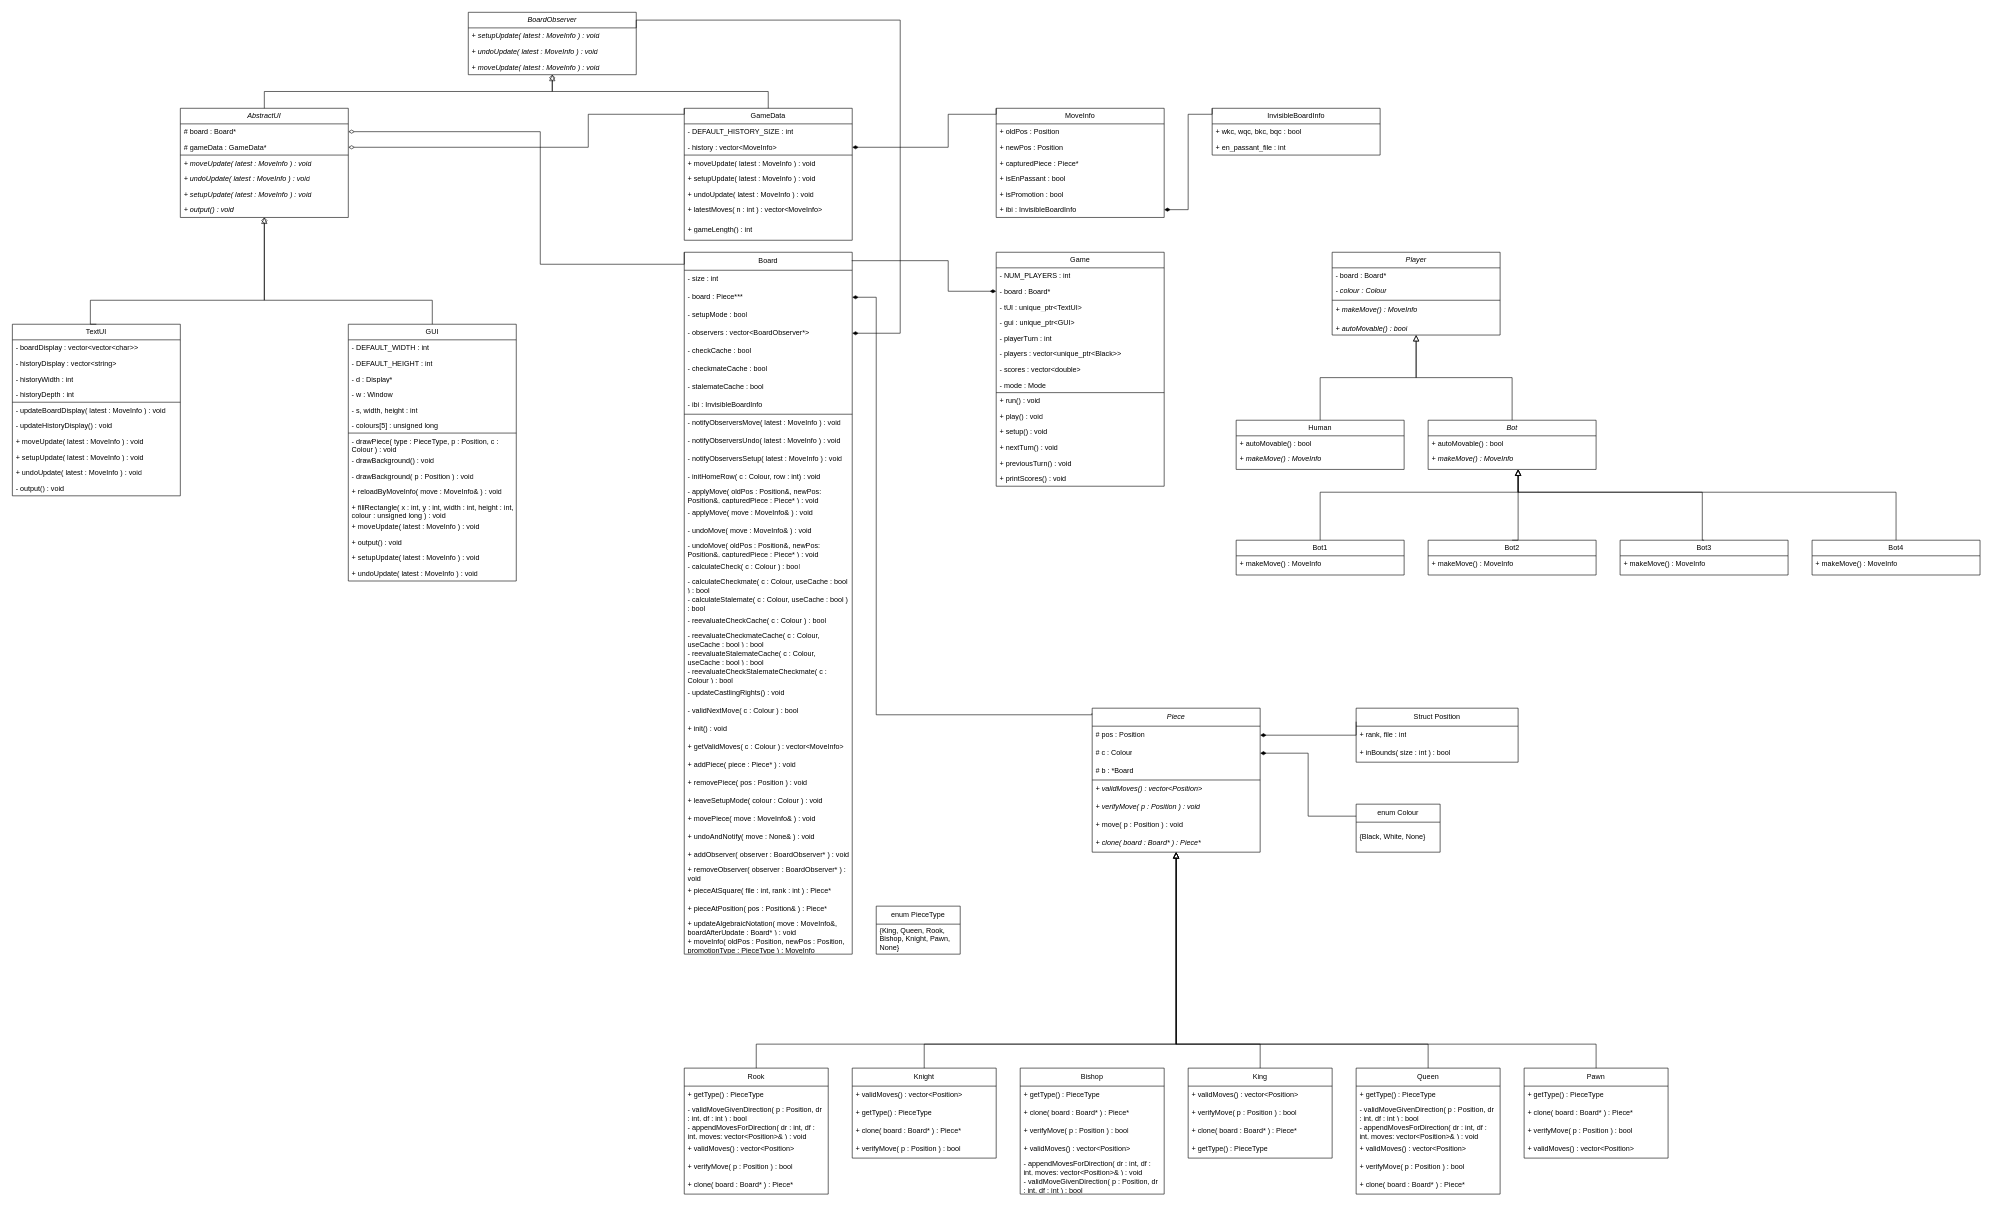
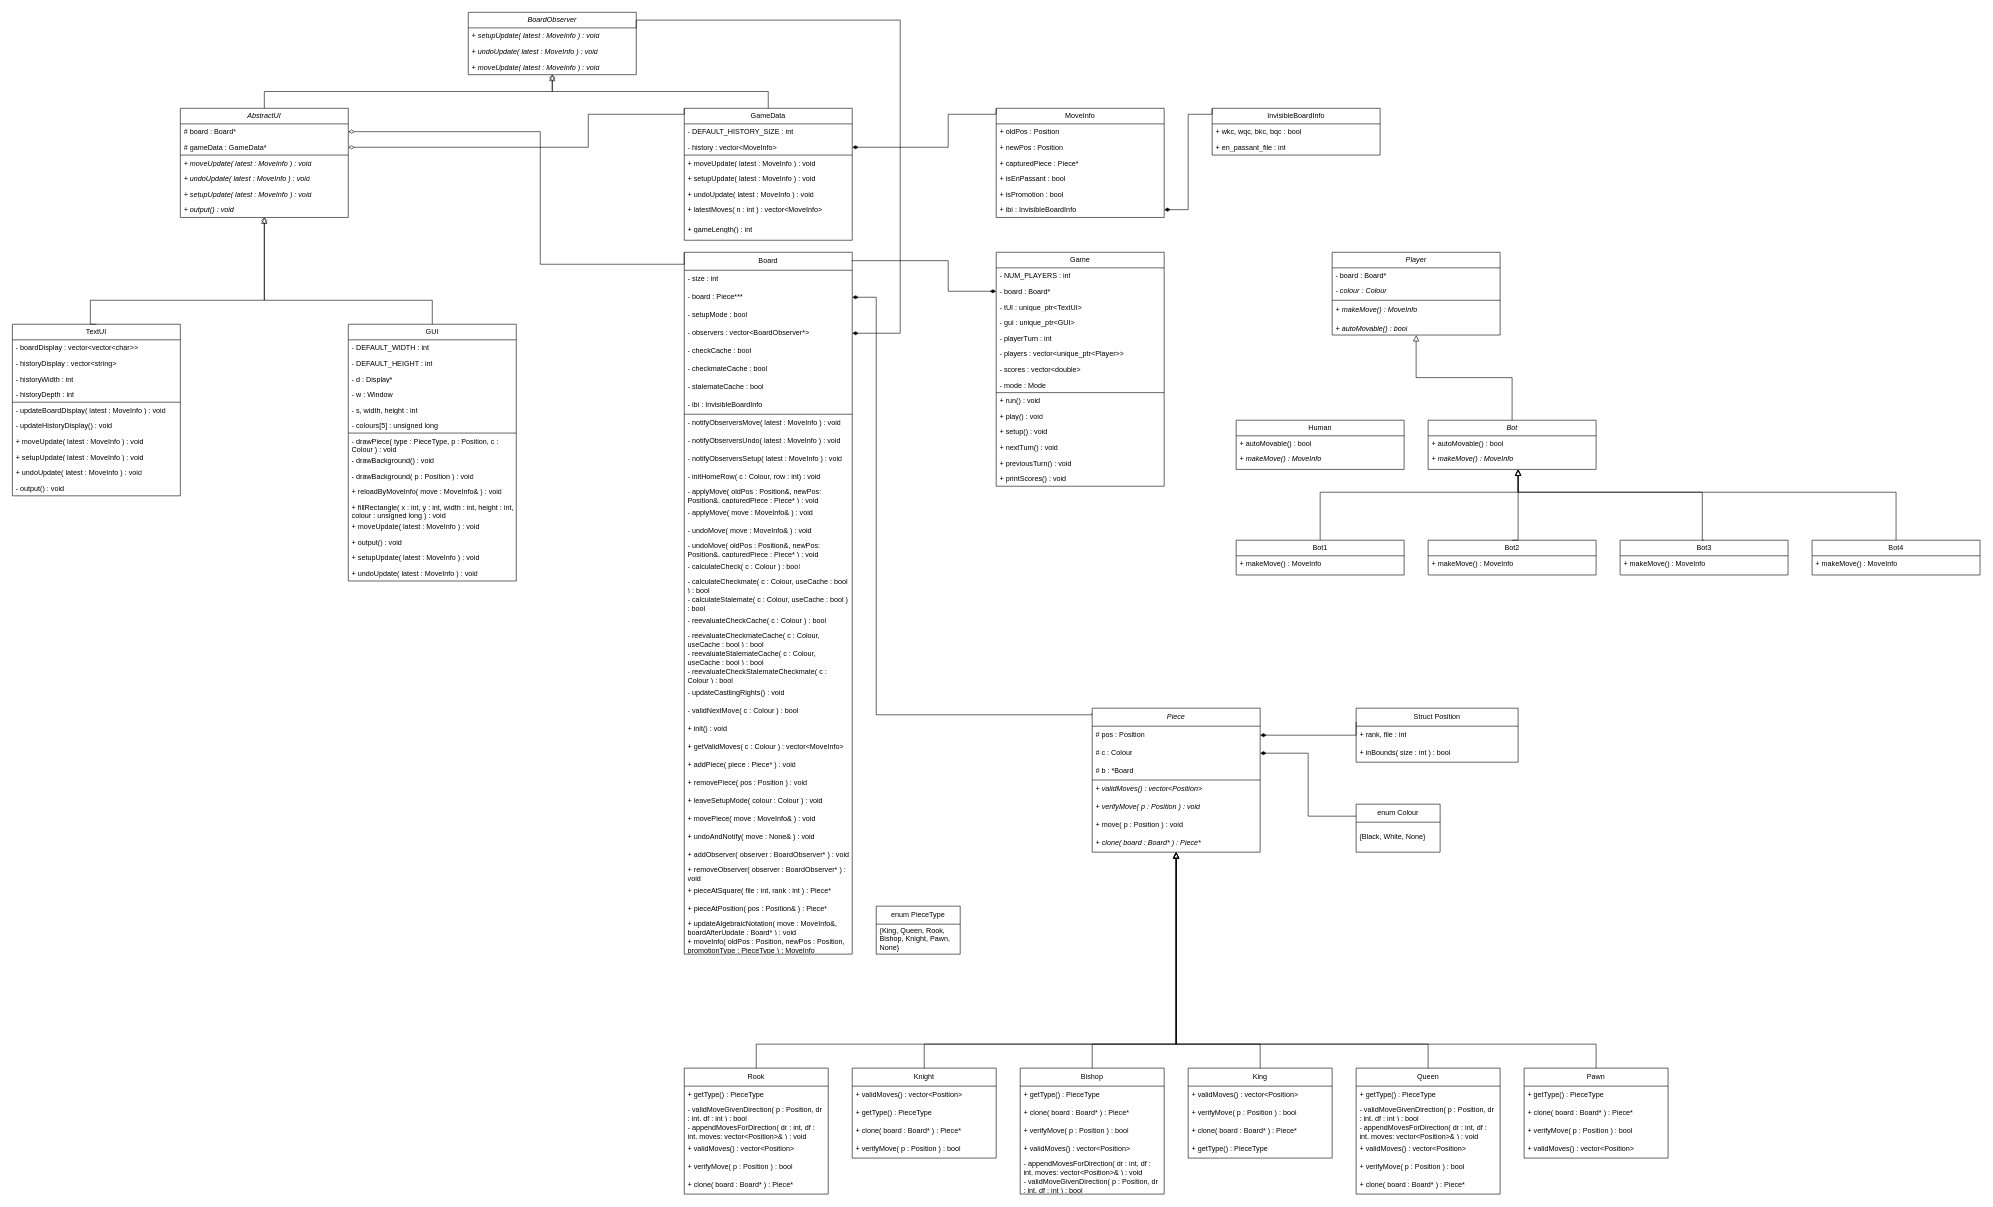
(1068, 354) -> (1070, 354)
(1347, 378) -> none
none -> (1092, 1057)
